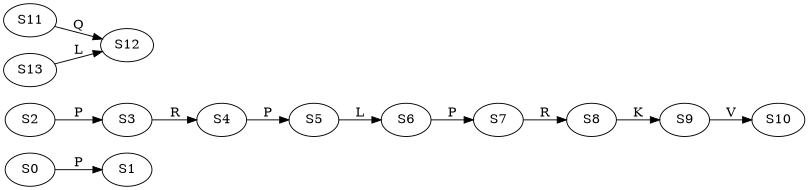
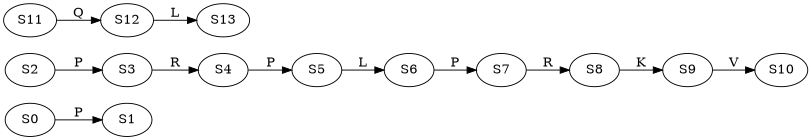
(74, 59) -> (170, 20)
